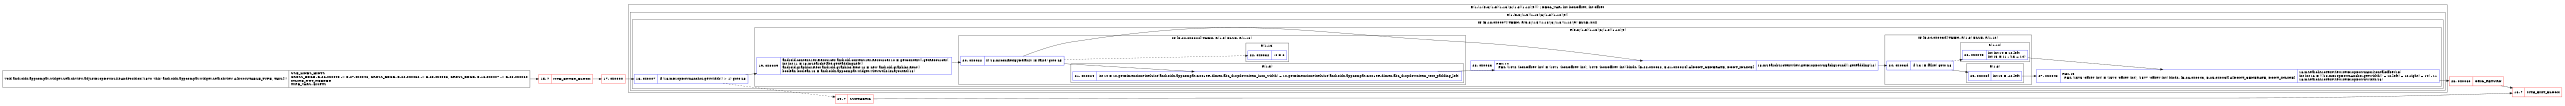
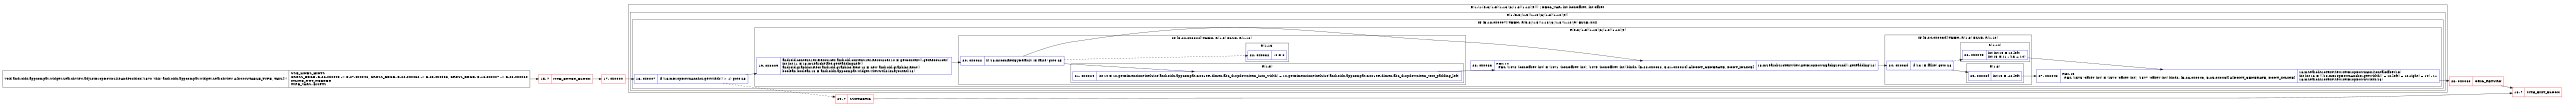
(2004, 53) -> (2004, 53)
